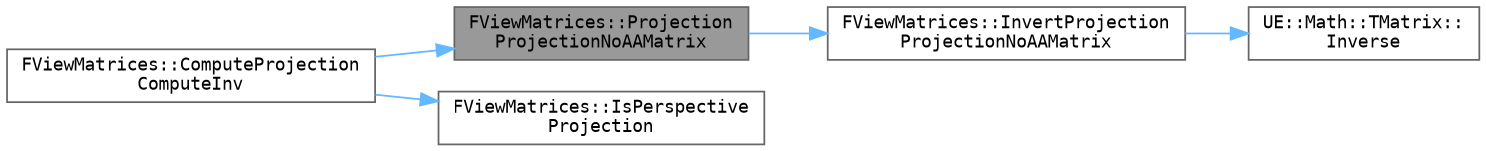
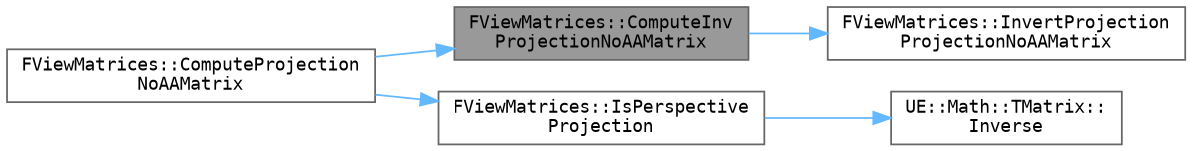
(601, 33) -> (601, 33)
(1208, 33) -> (819, 118)
(191, 76) -> (191, 76)
